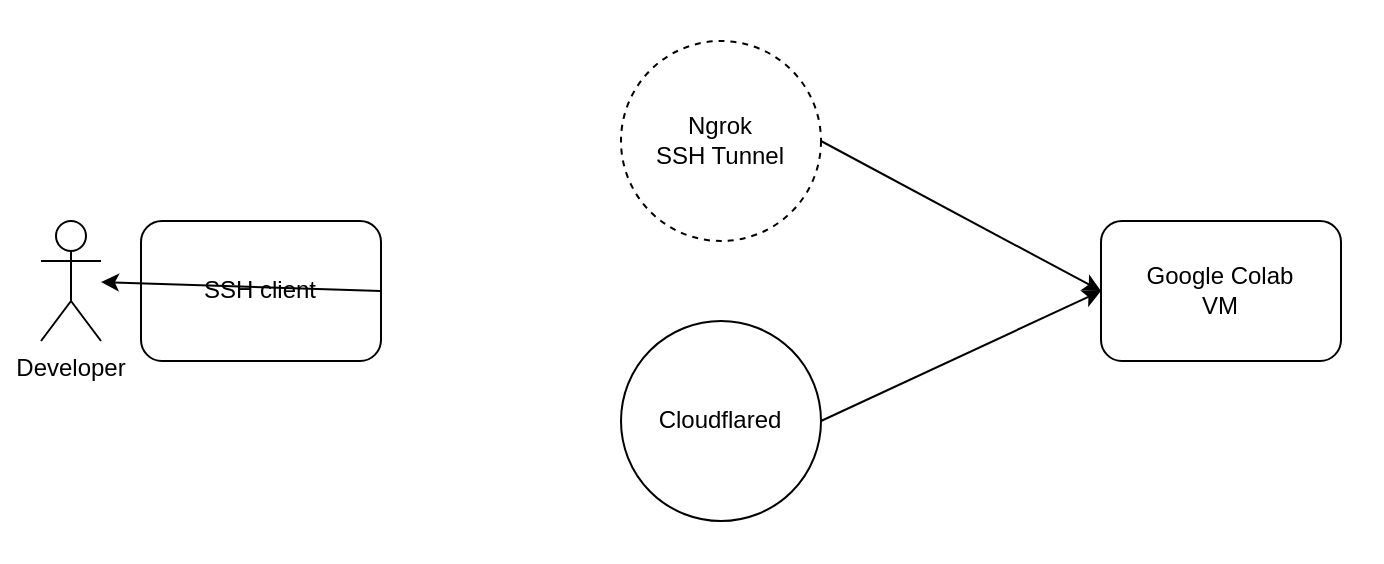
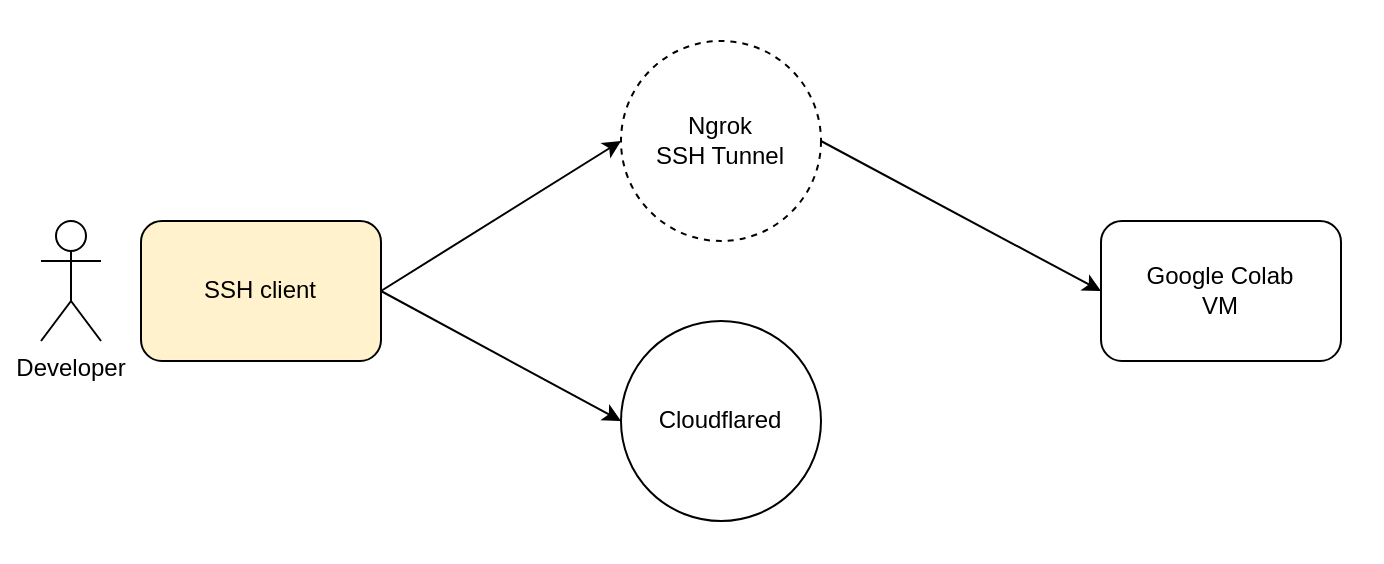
none -> (496, 219)
(247, 287) -> (497, 354)
(261, 291) -> (261, 291)
(955, 359) -> none
